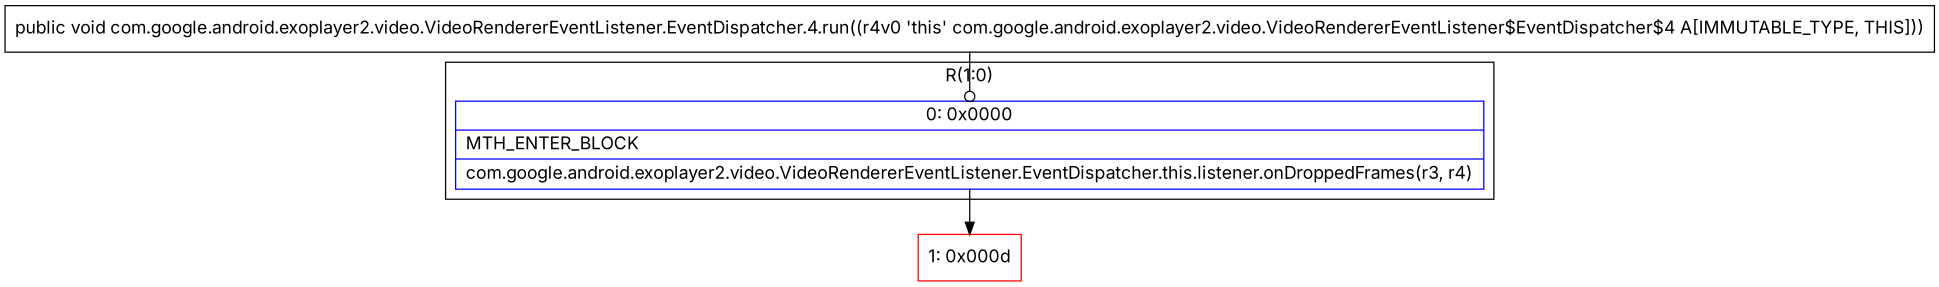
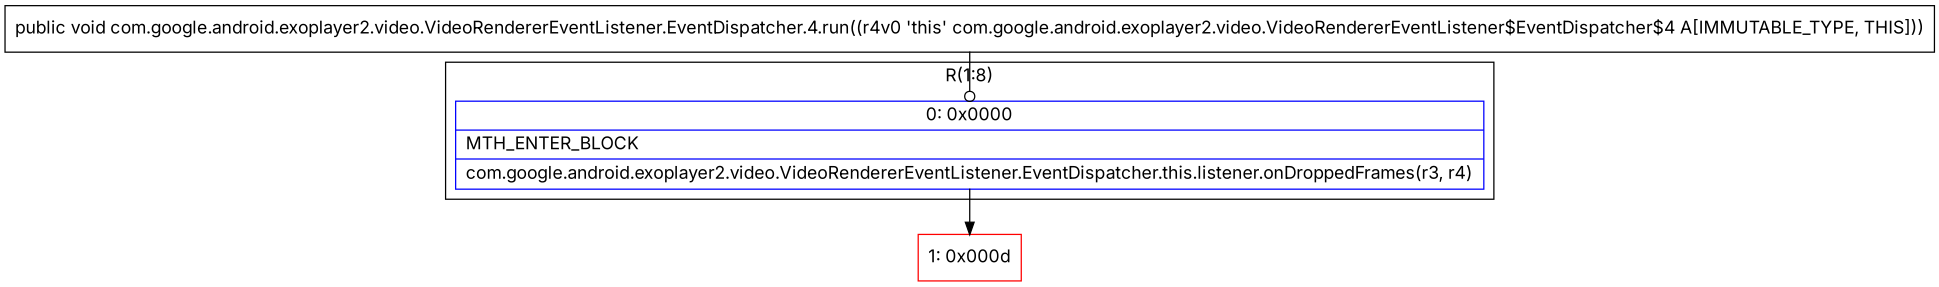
(970, 77) -> (970, 77)
